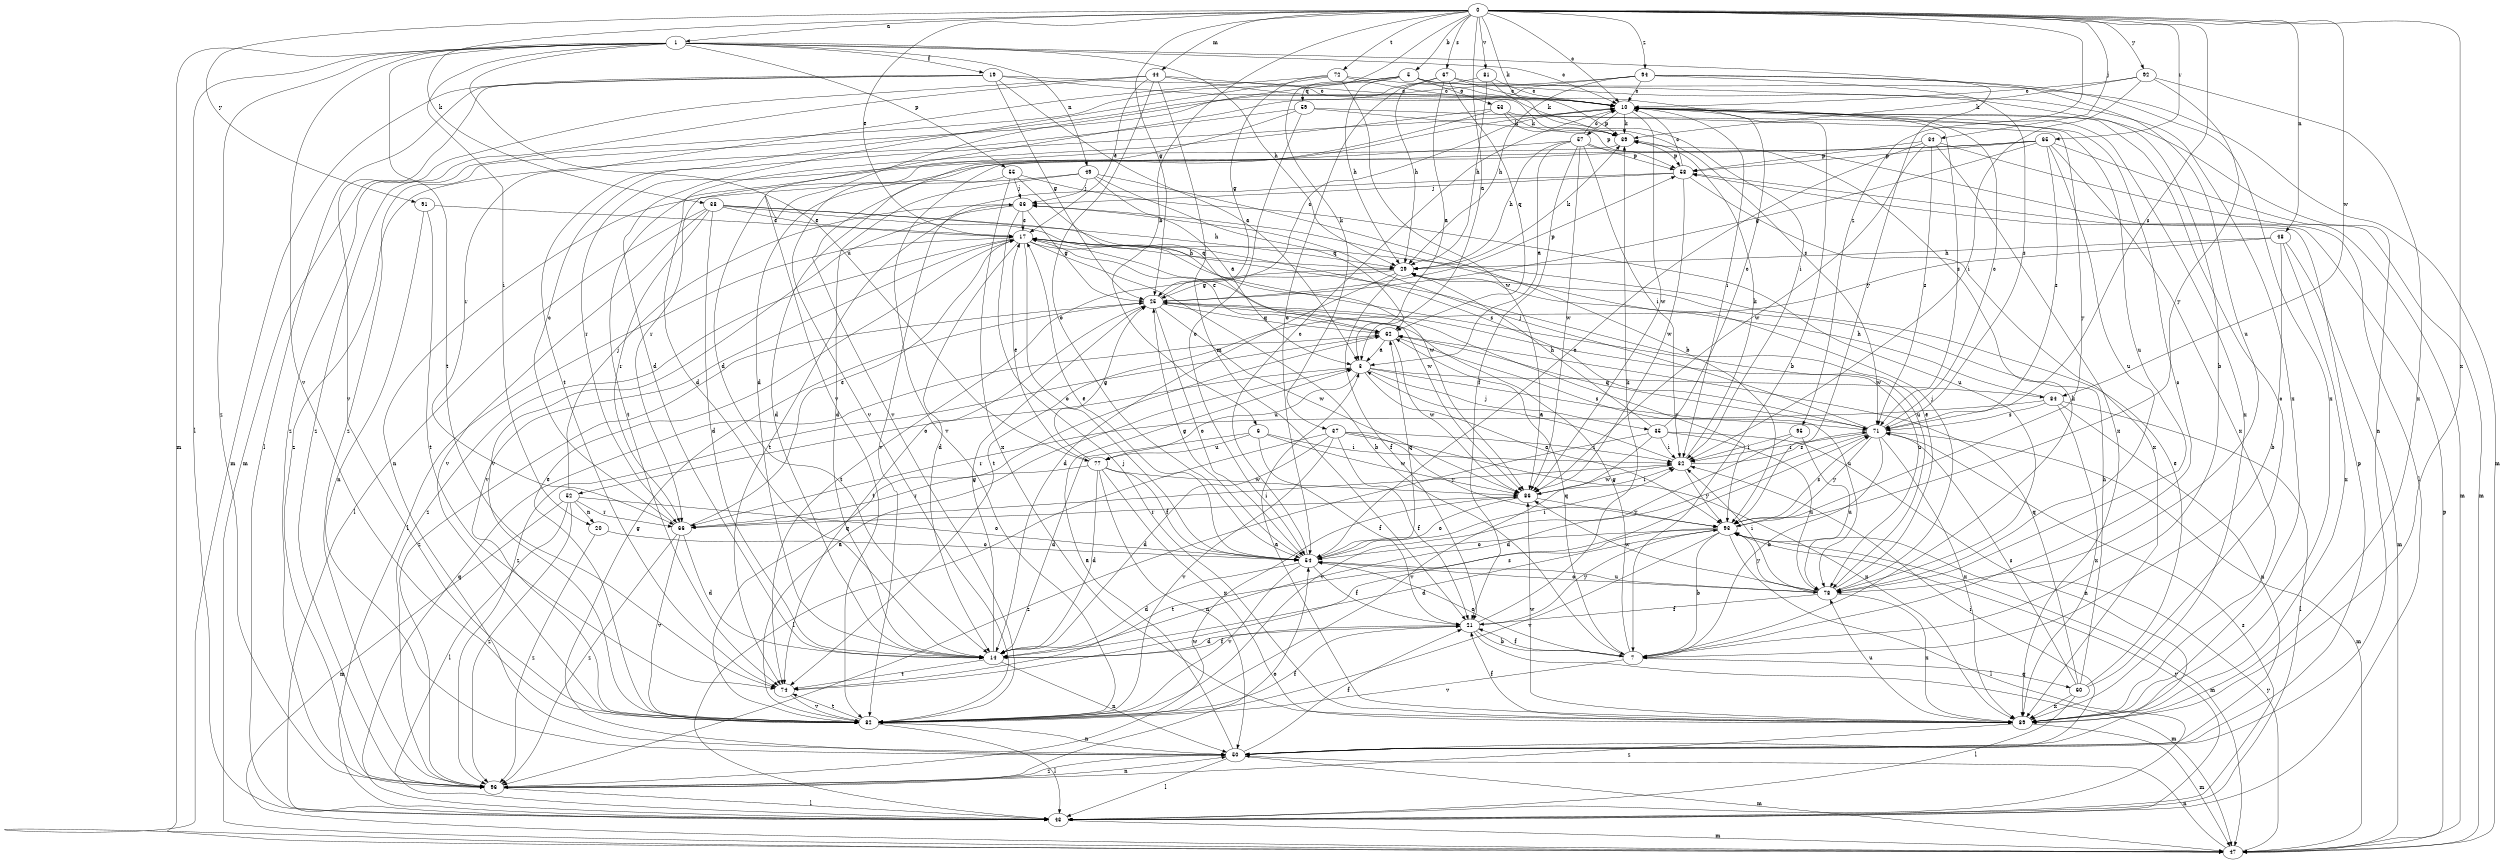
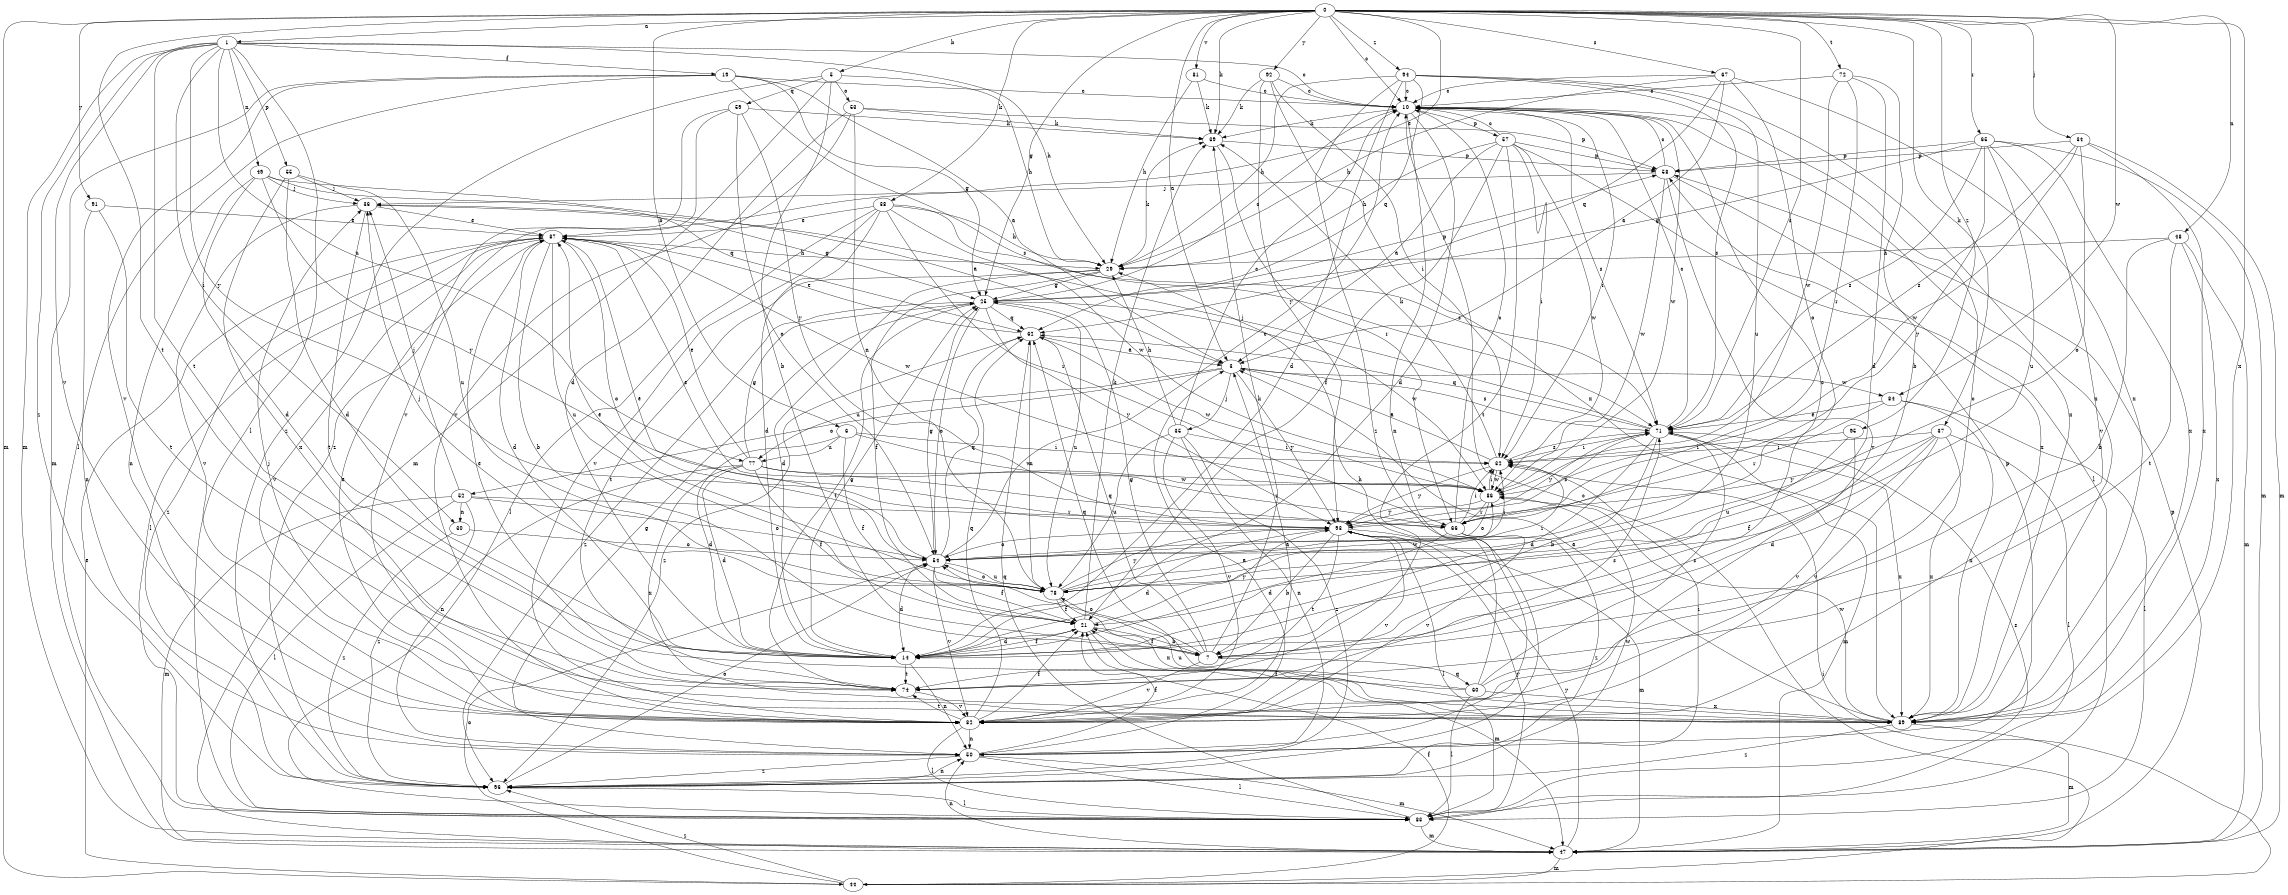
(744, 162) -> (135, 51)
(1232, 183) -> none
(802, 197) -> none
(1023, 237) -> (553, 237)
(1196, 252) -> (1293, 255)
(1764, 324) -> none
(652, 334) -> (1918, 334)
(1219, 350) -> (1429, 755)
(1688, 350) -> (471, 350)
(2140, 350) -> (867, 350)
(2010, 415) -> (1813, 415)
(1547, 448) -> (1293, 448)
(599, 529) -> (460, 529)
(1185, 540) -> (890, 591)
(1356, 708) -> (886, 709)
(2199, 729) -> none
(1058, 820) -> (1419, 820)
(490, 836) -> (1216, 884)
